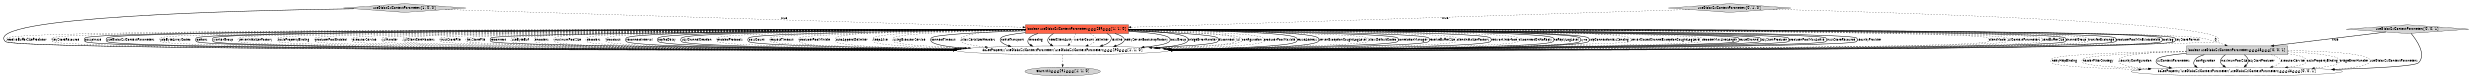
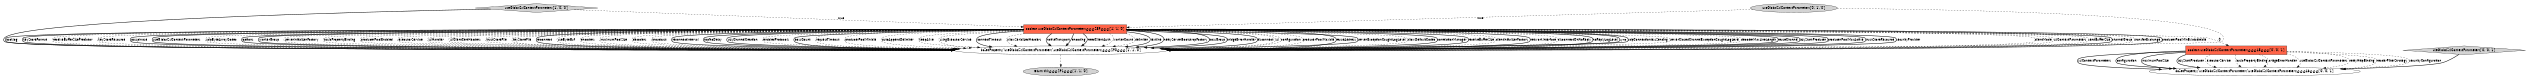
(1730, 8) -> (1794, 8)
(2330, 39) -> none
(2237, 50) -> (2236, 50)
